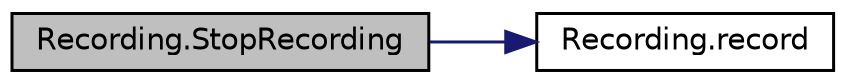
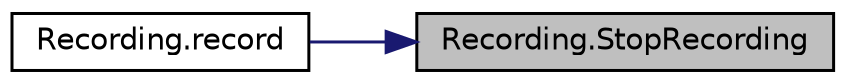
(468, 42) -> (348, 42)
